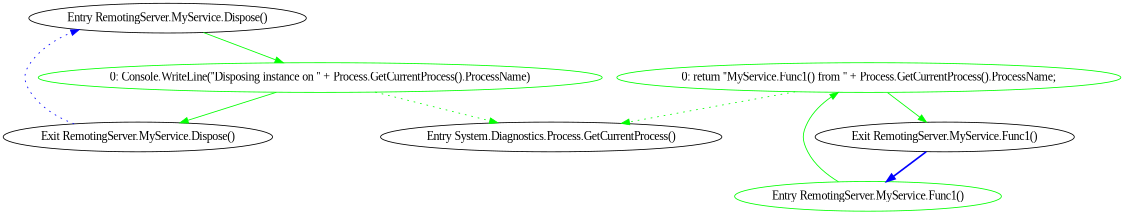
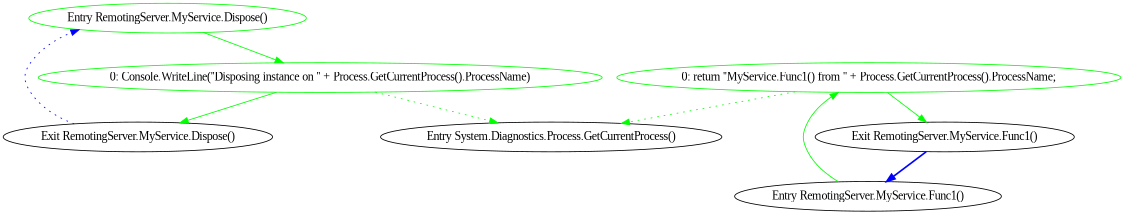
(168, 18) -> (168, 18)
(868, 196) -> (868, 196)
